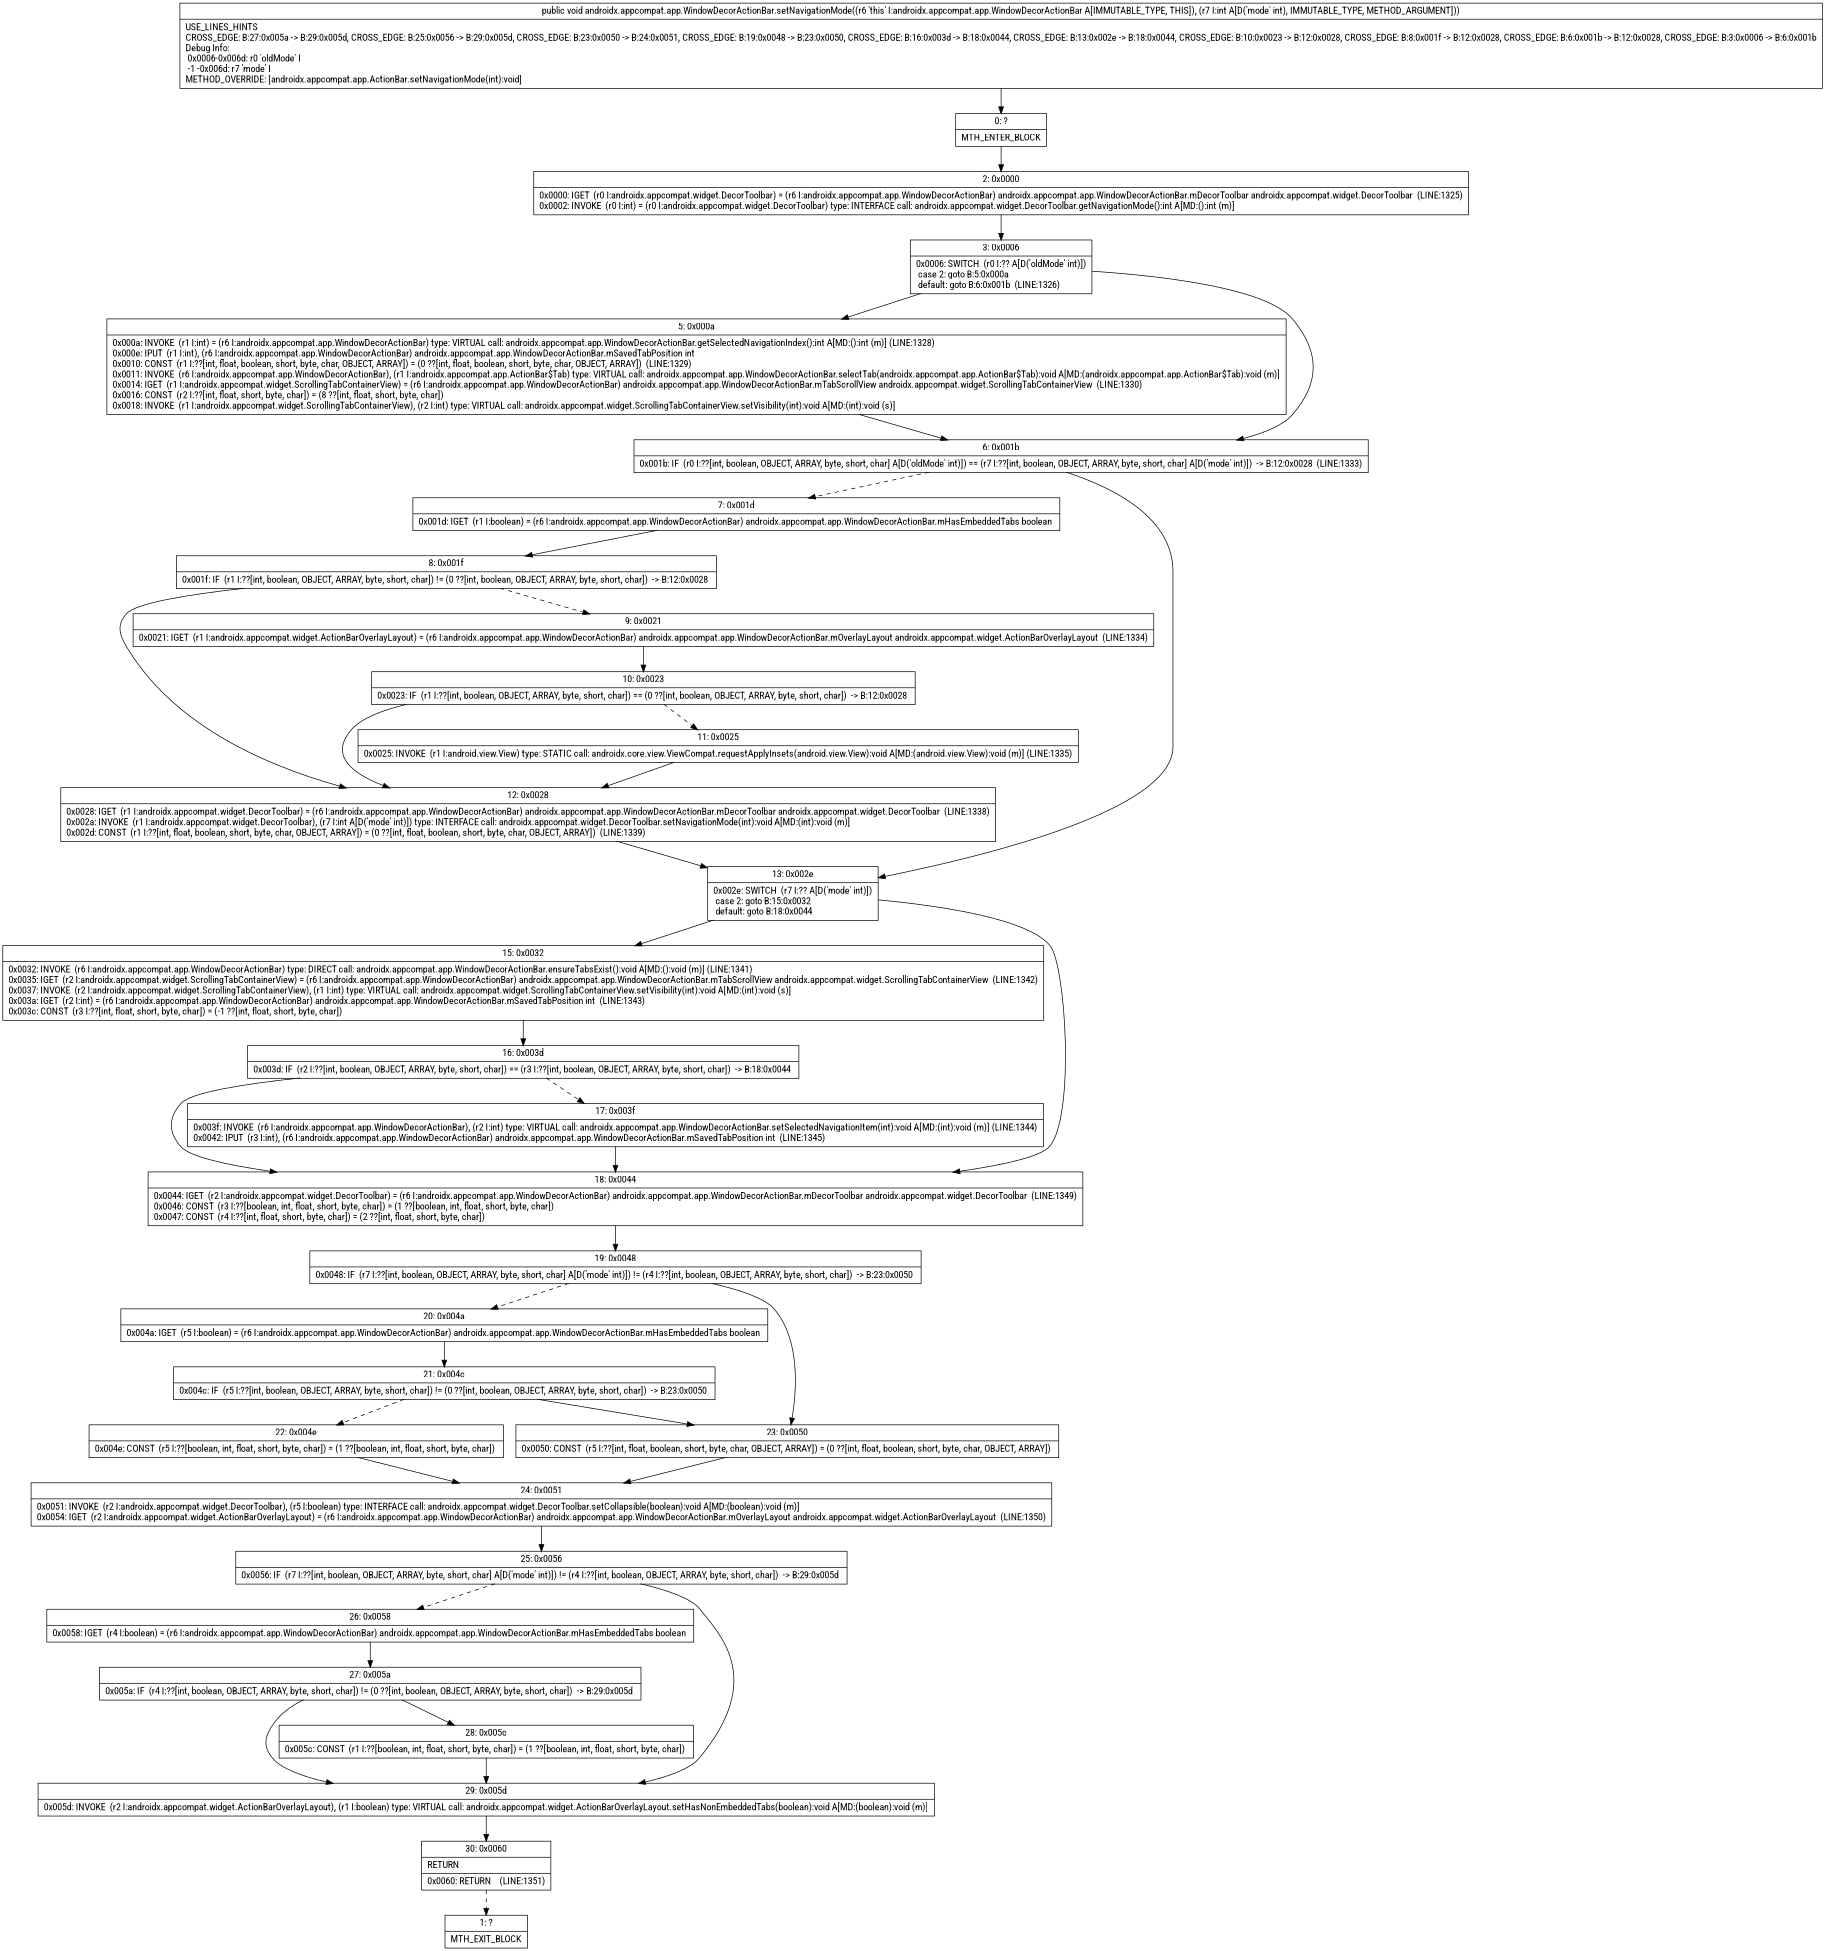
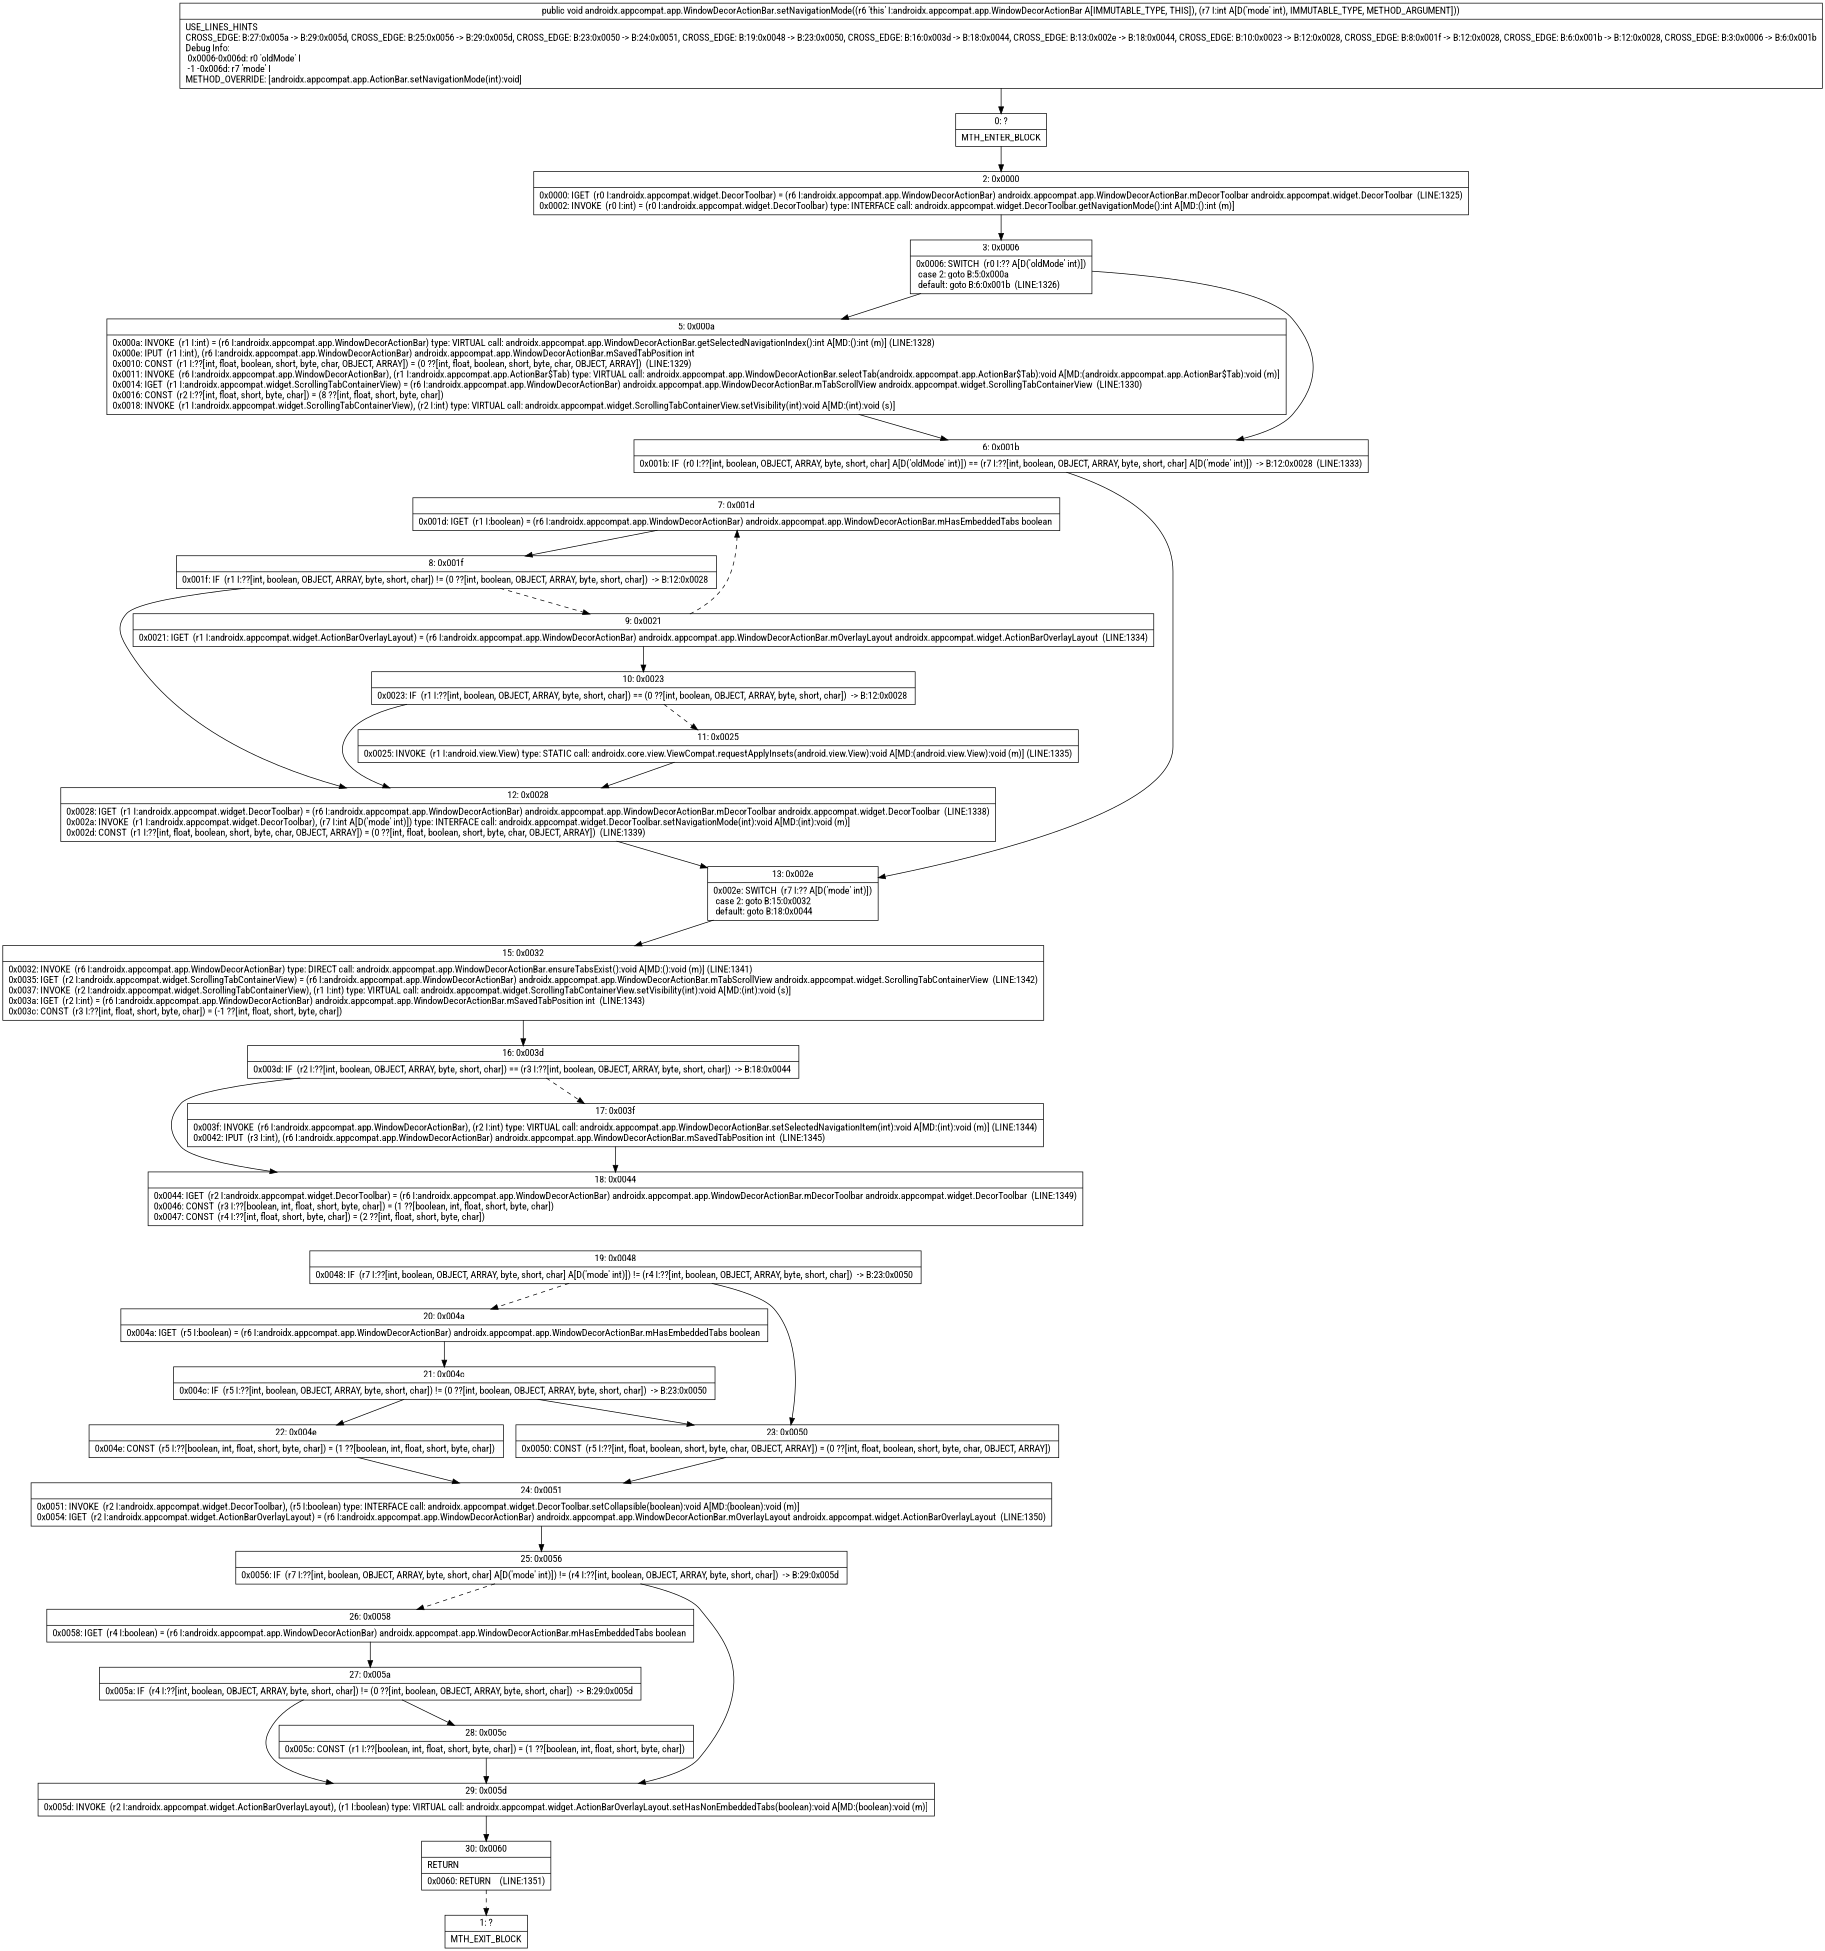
(872, 484) -> (726, 583)
(1063, 1003) -> none
(615, 1235) -> none
(374, 1411) -> (374, 1411)
